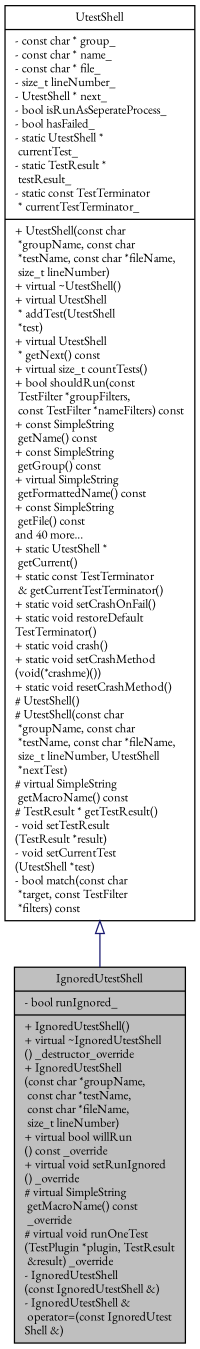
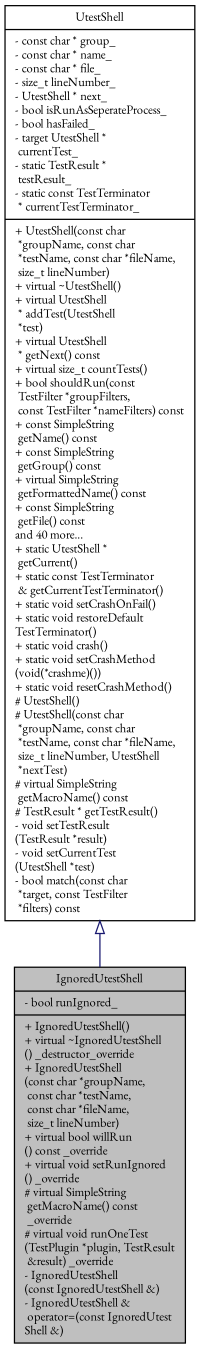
(60, 138) -> (61, 138)
